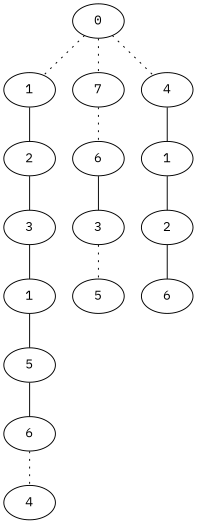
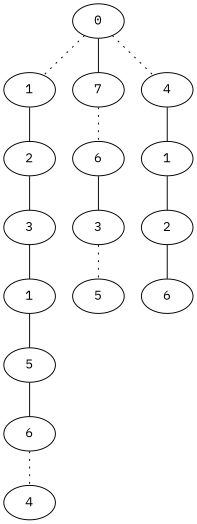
(98, 56) -> (98, 56)
